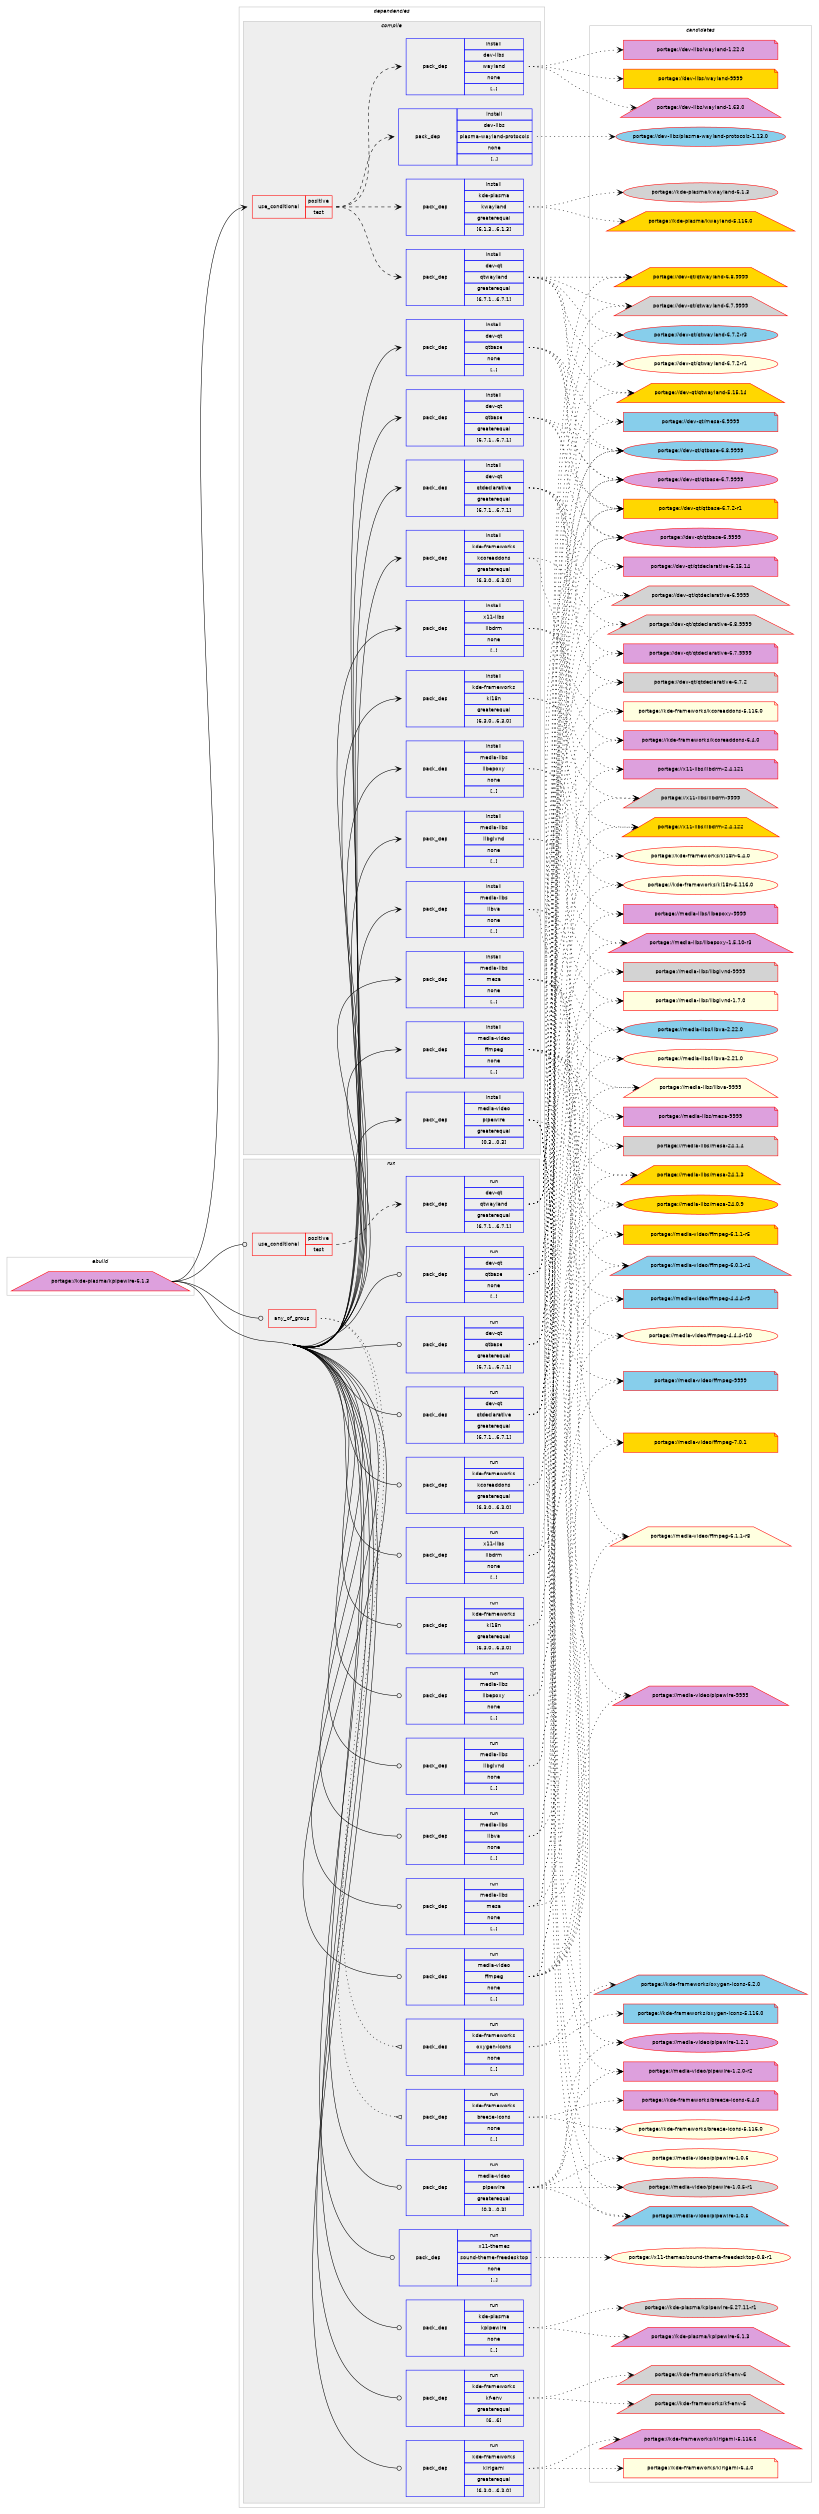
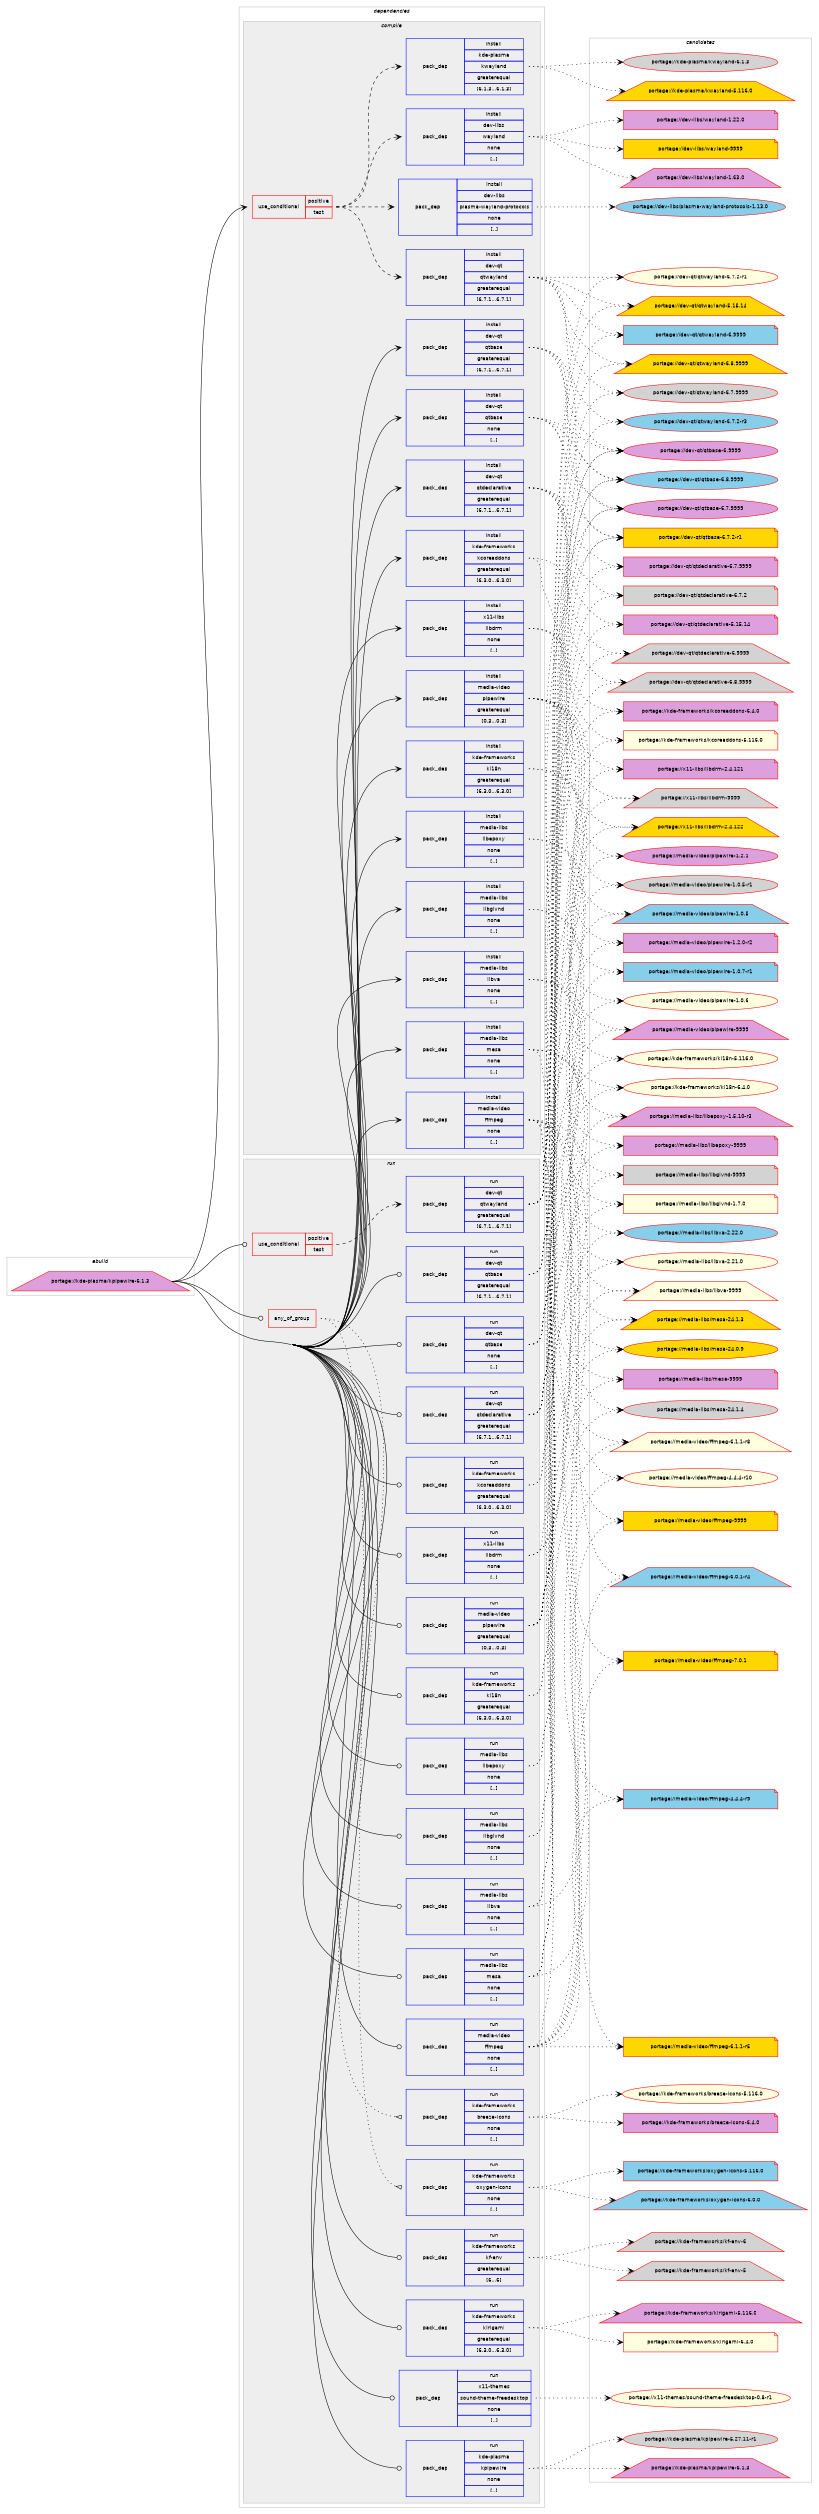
(701, 306) -> (701, 393)
(701, 422) -> (701, 335)
none -> (701, 972)
(701, 1146) -> (701, 1410)
(701, 1381) -> (701, 1521)
(701, 1985) -> (701, 2200)
